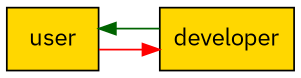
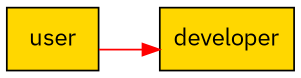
(138, 29) -> none
